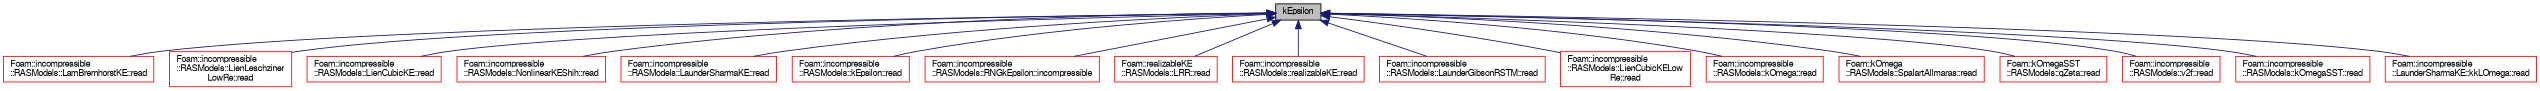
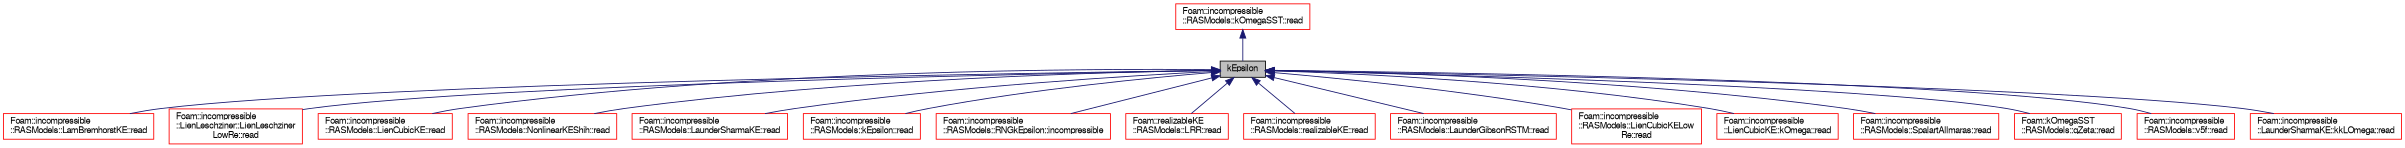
(2025, 35) -> (1243, 50)
(231, 69) -> (236, 126)
(1765, 69) -> (1778, 126)
(1912, 69) -> (1926, 126)
(2171, 69) -> (2186, 126)
